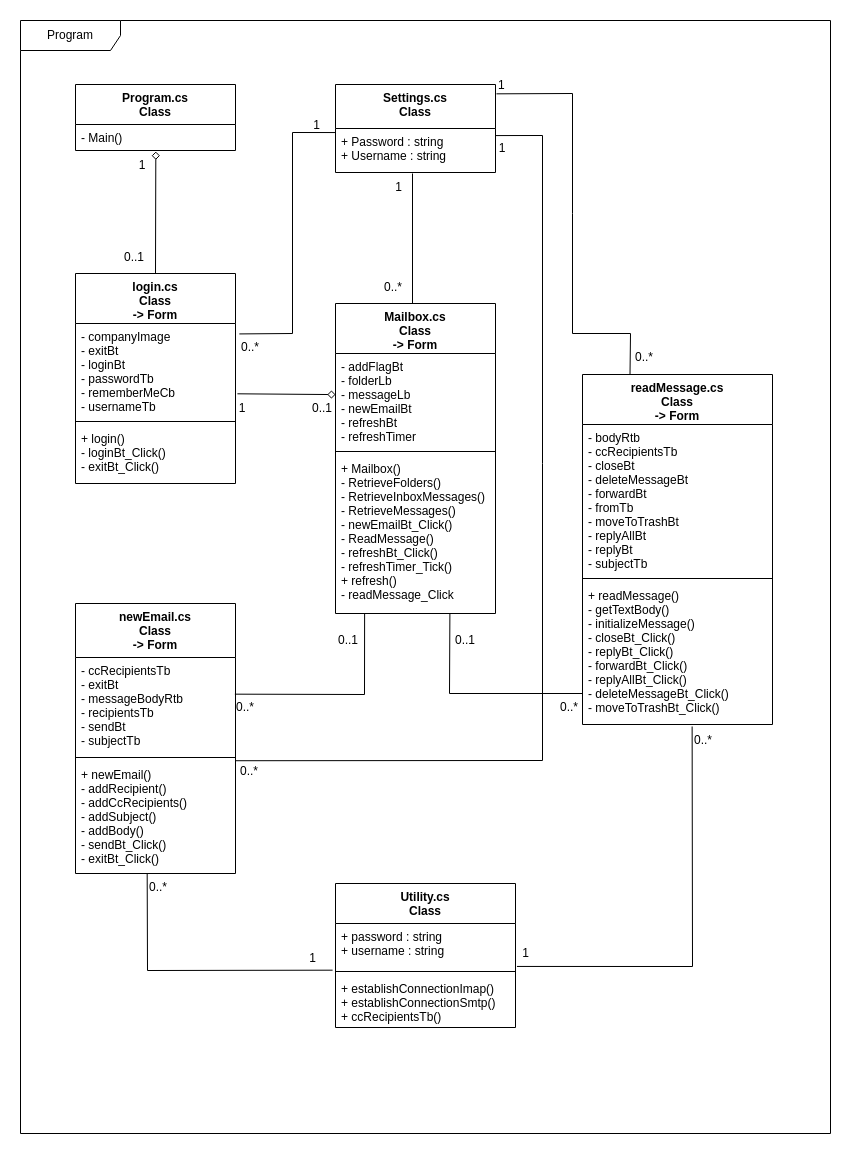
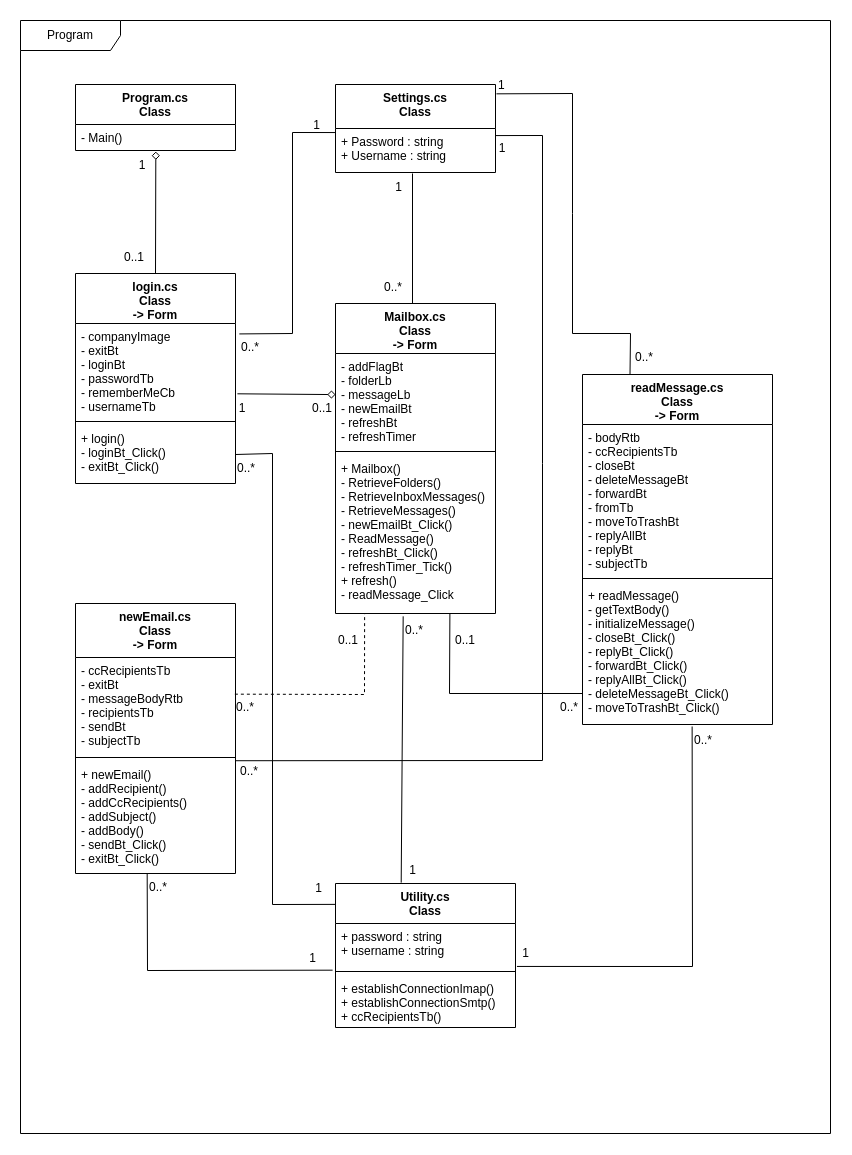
none -> (273, 693)
(340, 694) -> (340, 694)
none -> (402, 749)
